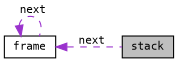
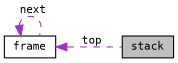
(89, 41) -> (89, 41)
